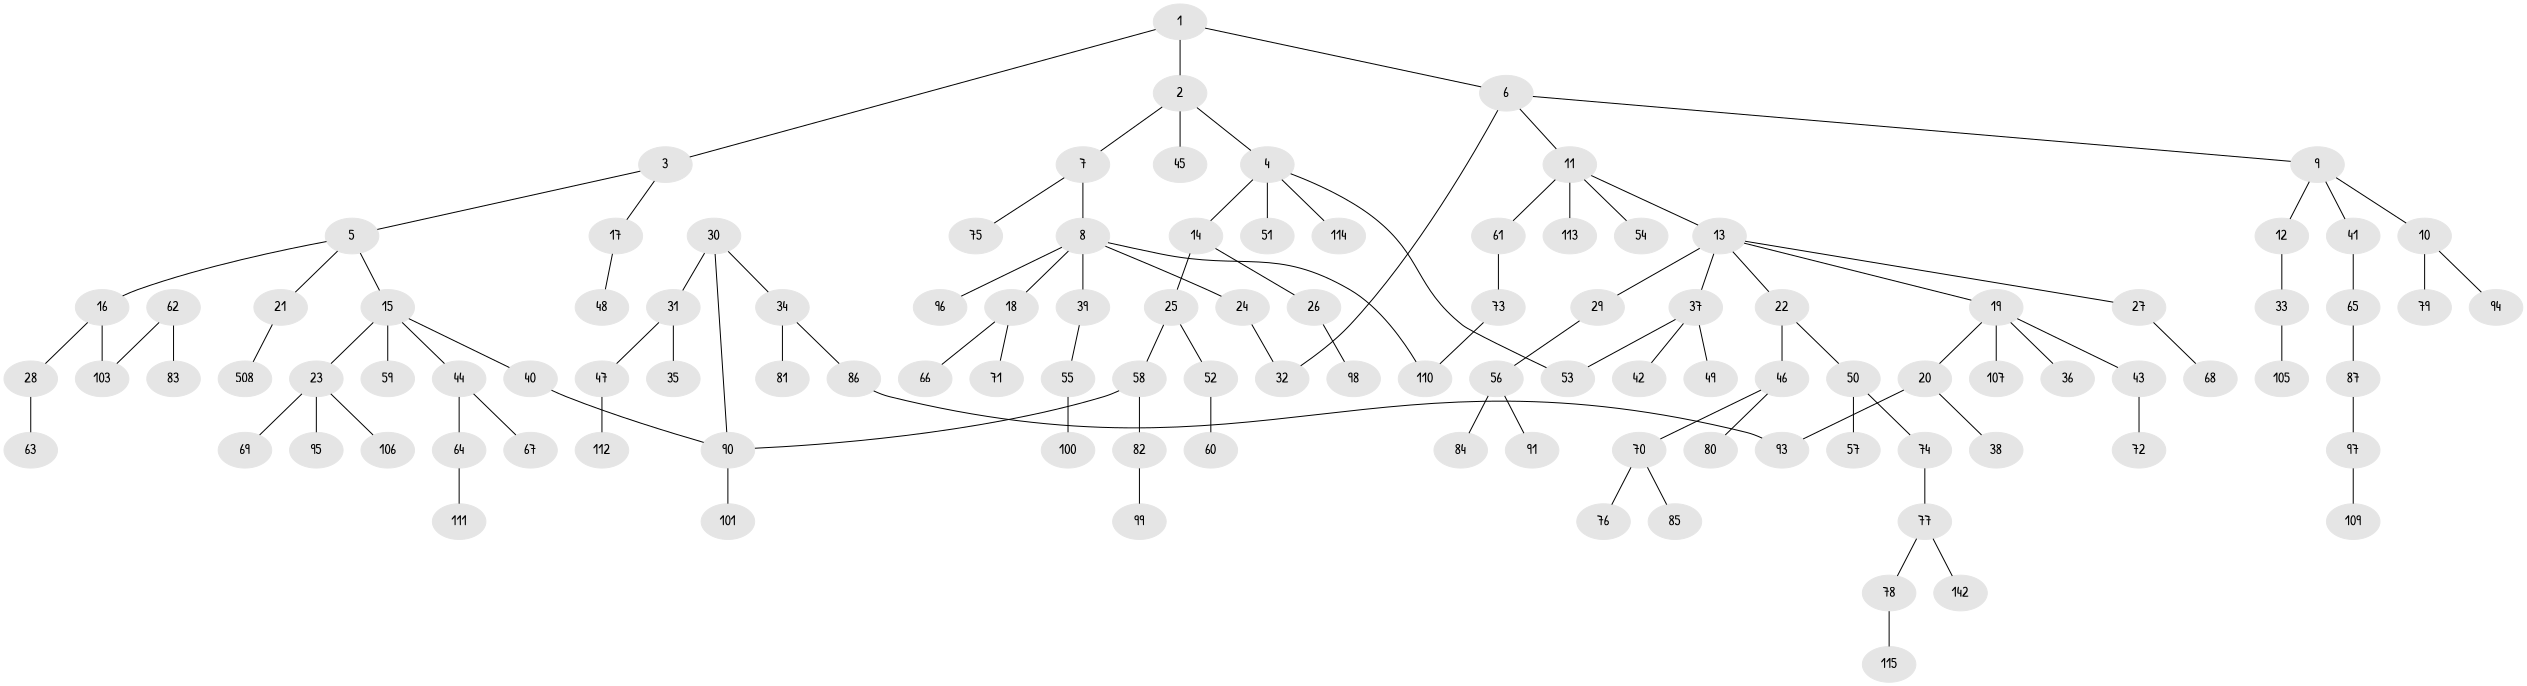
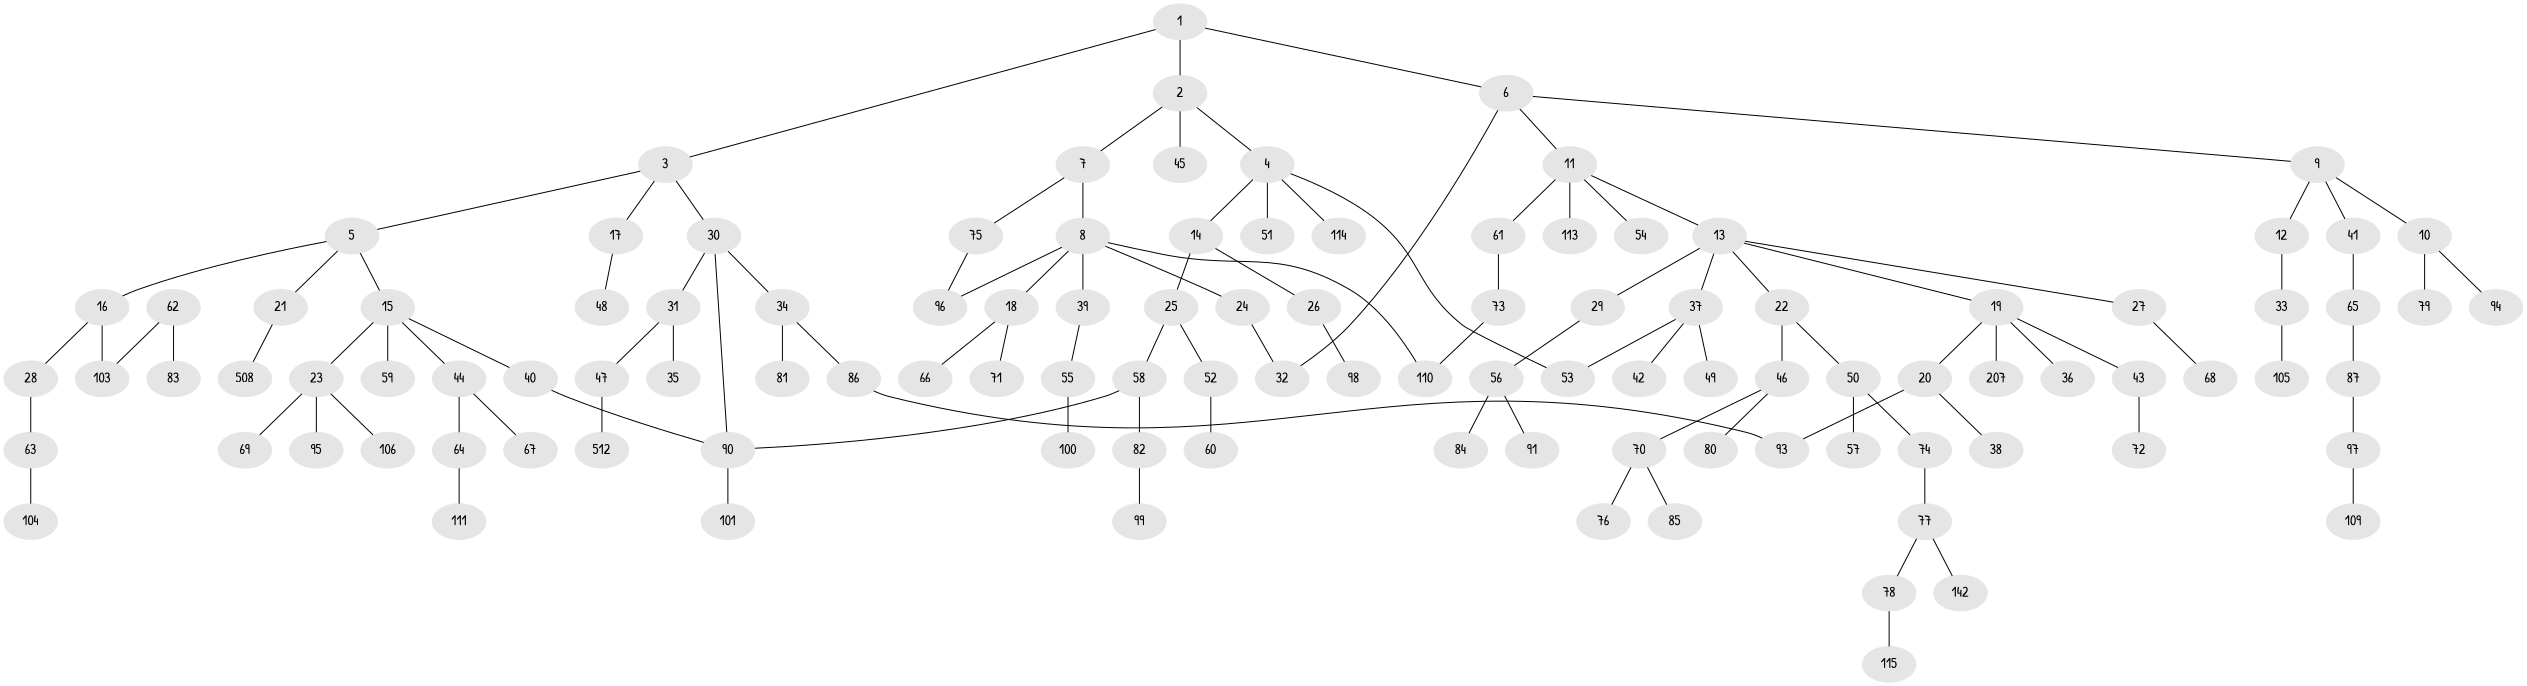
none -> (690, 200)
none -> (958, 272)
(1996, 379) -> (1996, 379)
(602, 450) -> (602, 450)
none -> (31, 522)
